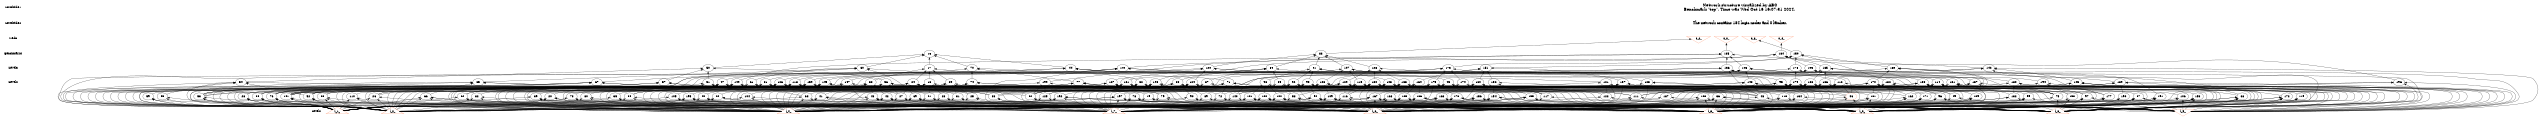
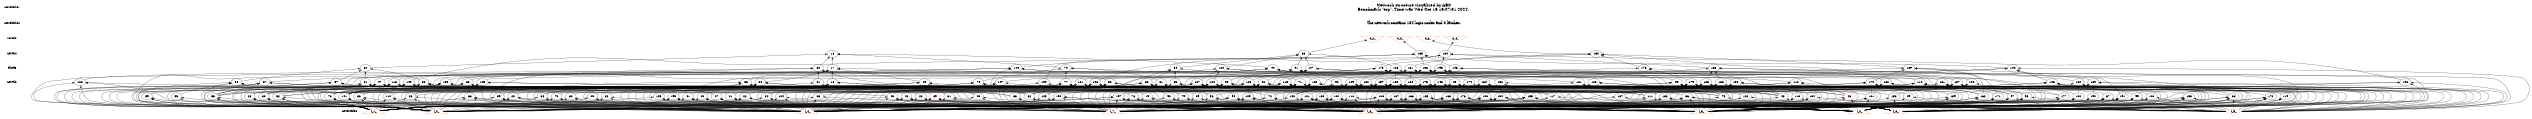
(13, 39) -> (12, 39)
(13, 54) -> (12, 54)
(13, 68) -> (12, 68)
(1207, 82) -> none
(1247, 86) -> (1439, 88)
(1854, 87) -> none
(915, 96) -> (935, 96)
(316, 112) -> (349, 112)
